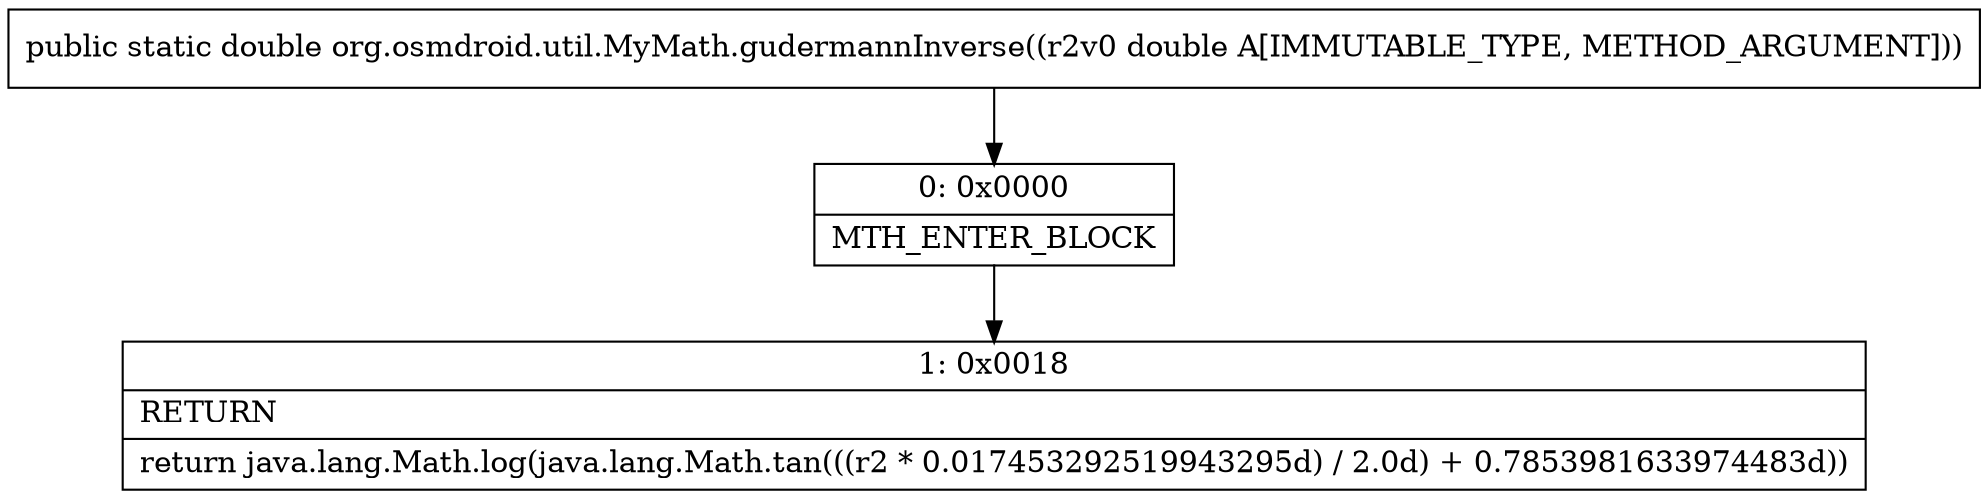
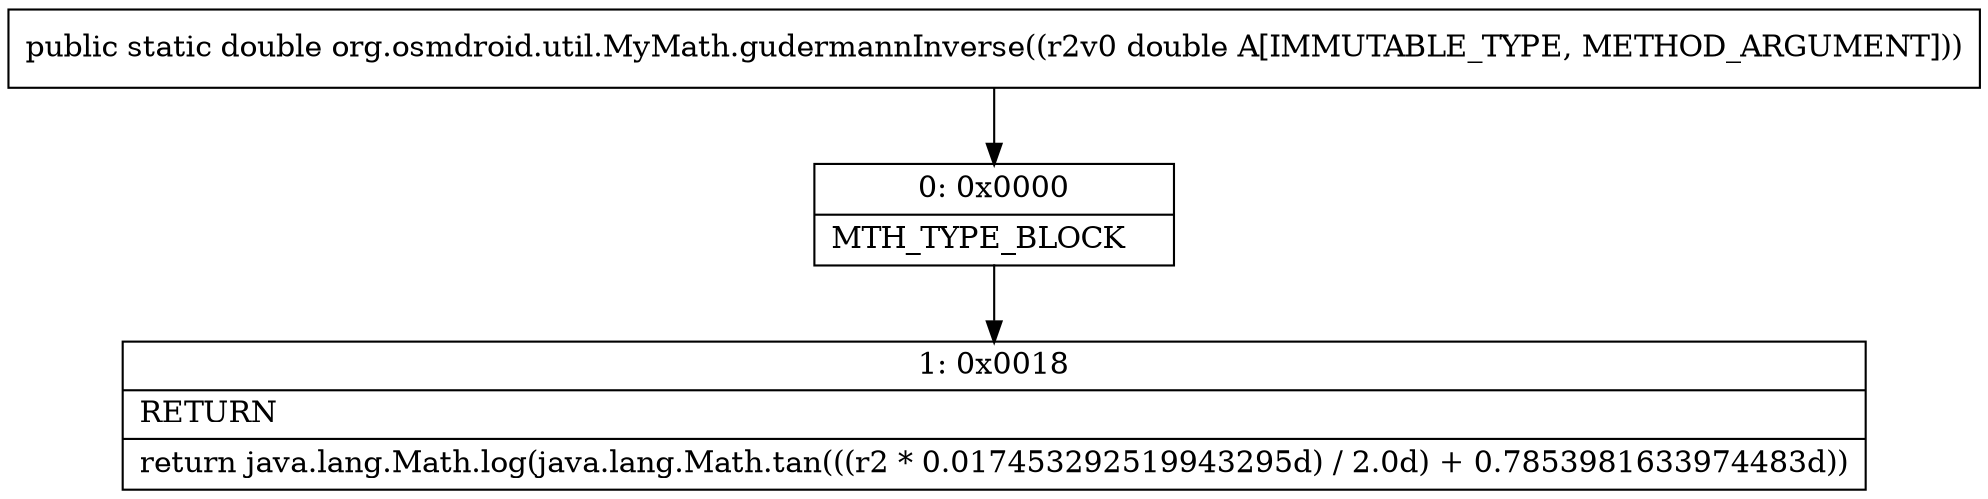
(994, 239) -> (978, 239)
